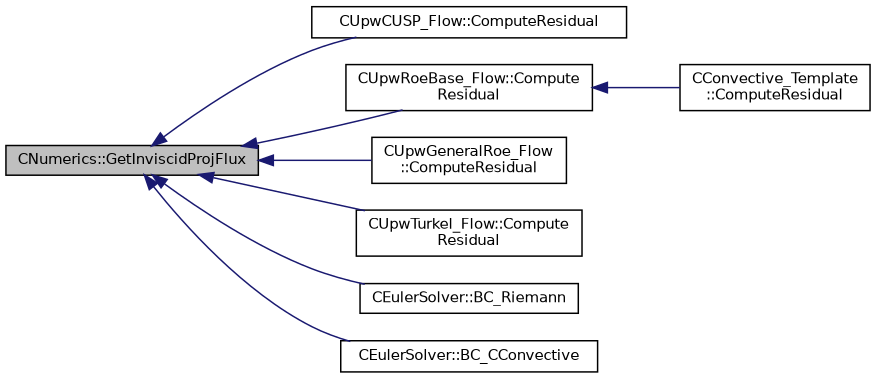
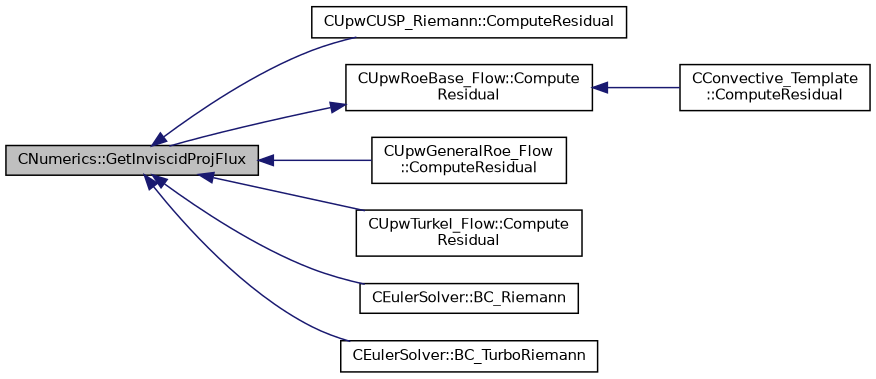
(469, 22) -> (469, 22)
(330, 127) -> (250, 125)
(469, 356) -> (469, 356)
